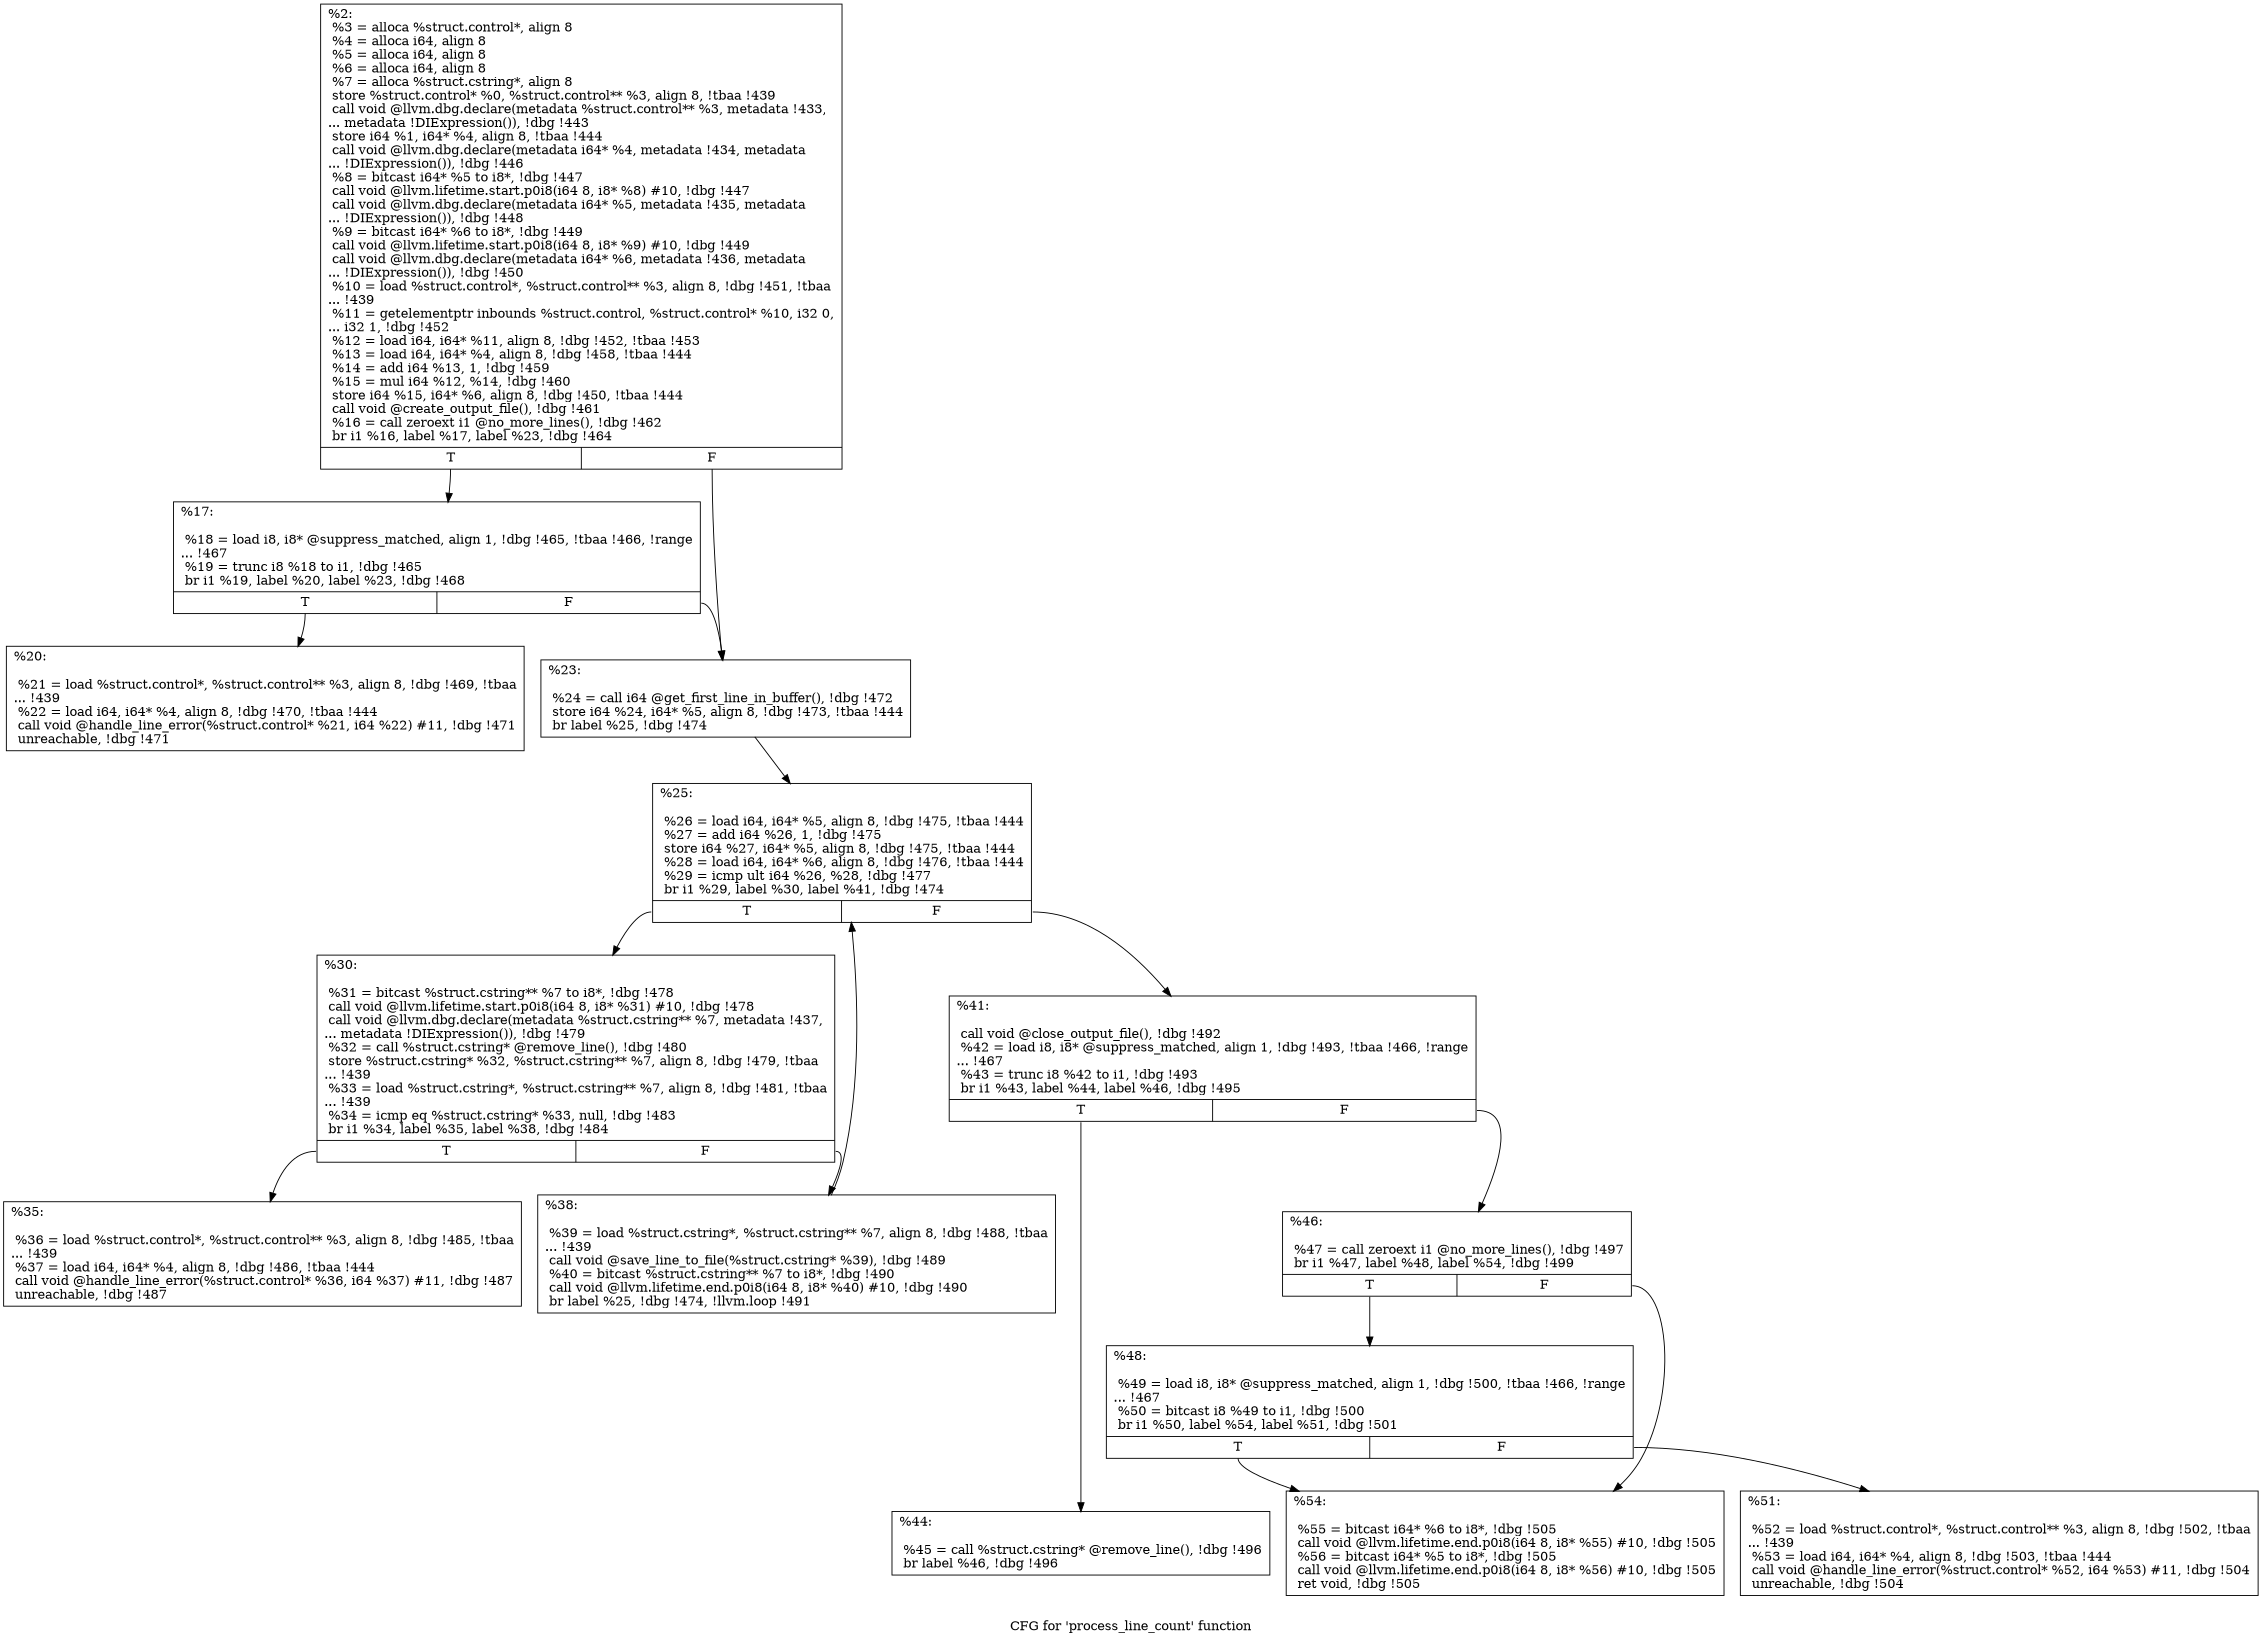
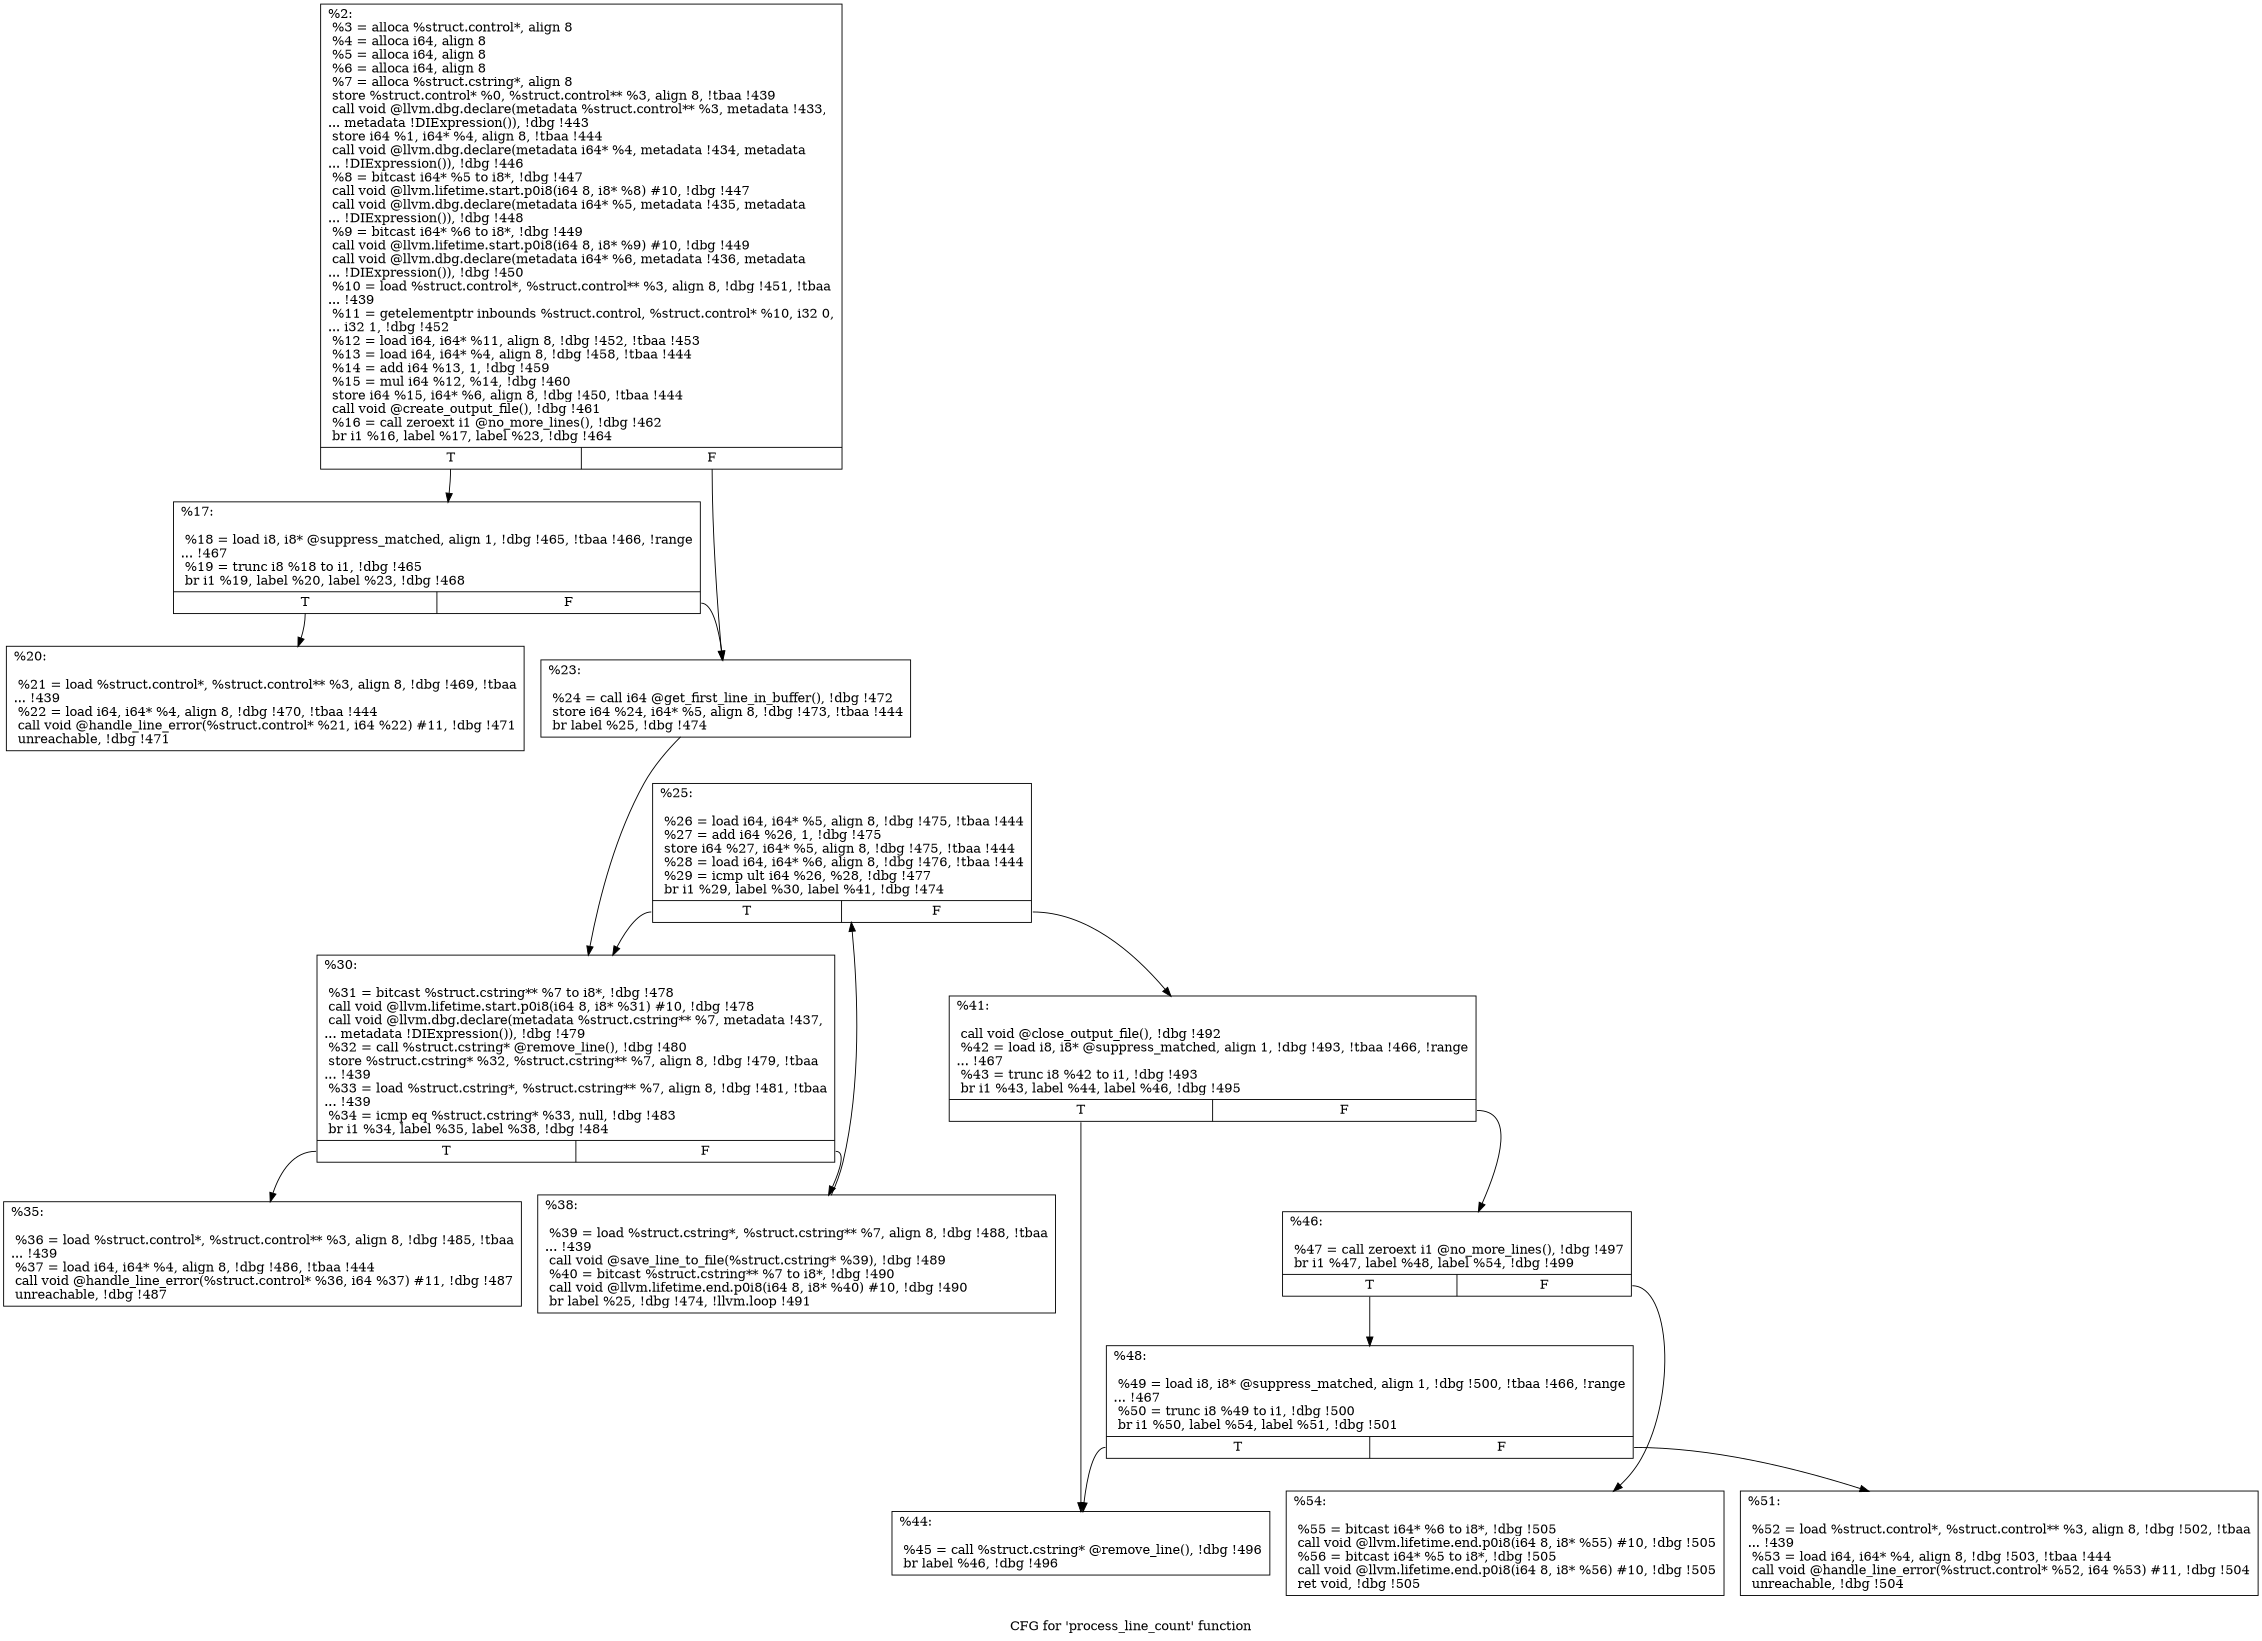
(770, 756) -> (621, 835)
(1239, 1412) -> (1234, 1412)
(1261, 1477) -> (1089, 1472)
